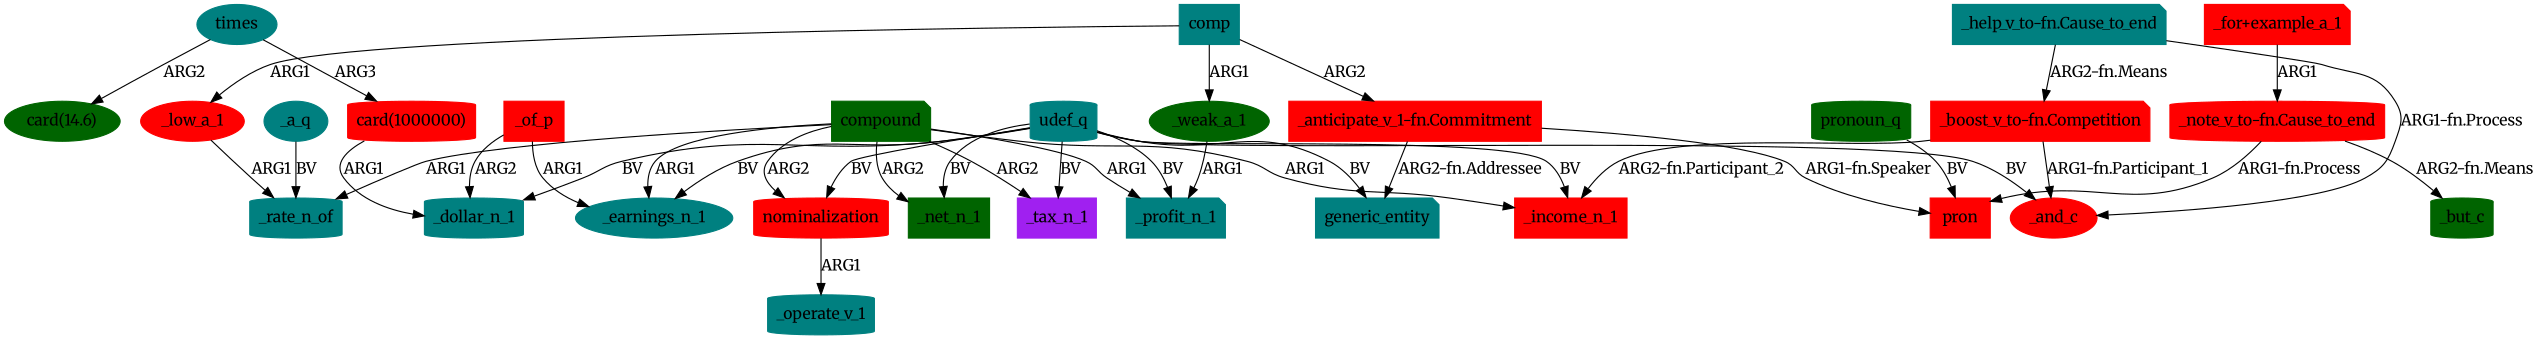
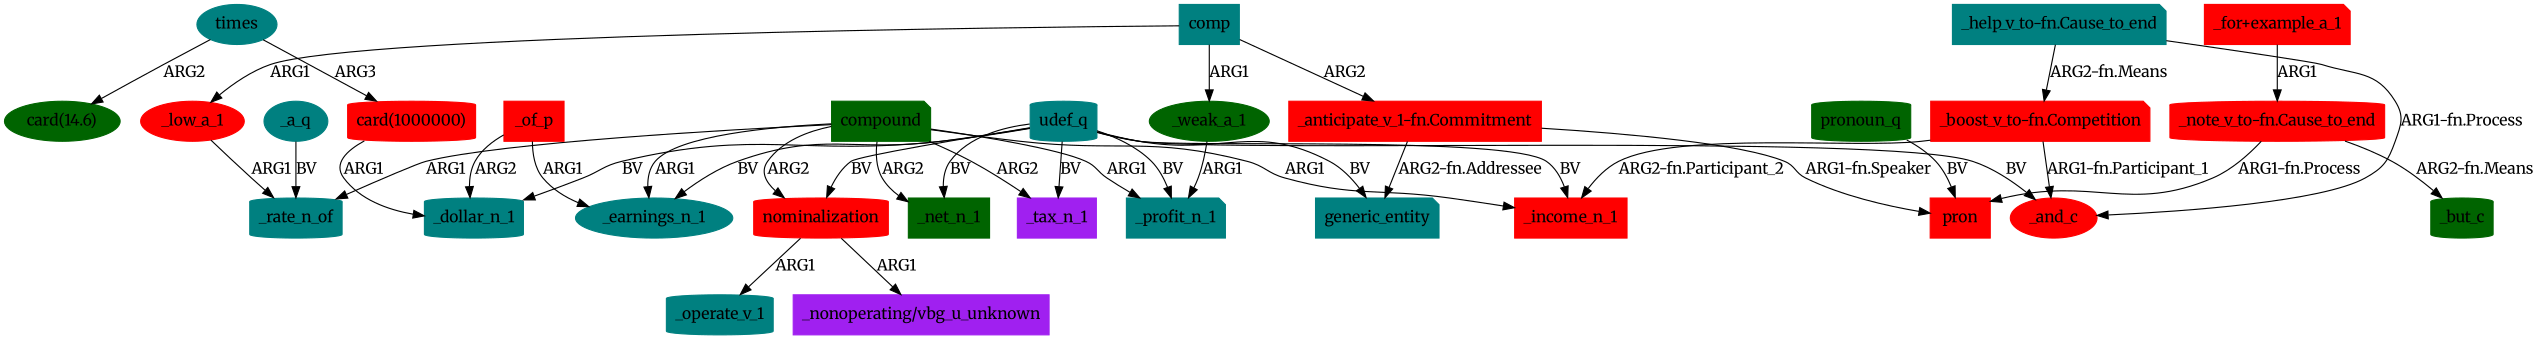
none -> (921, 315)
